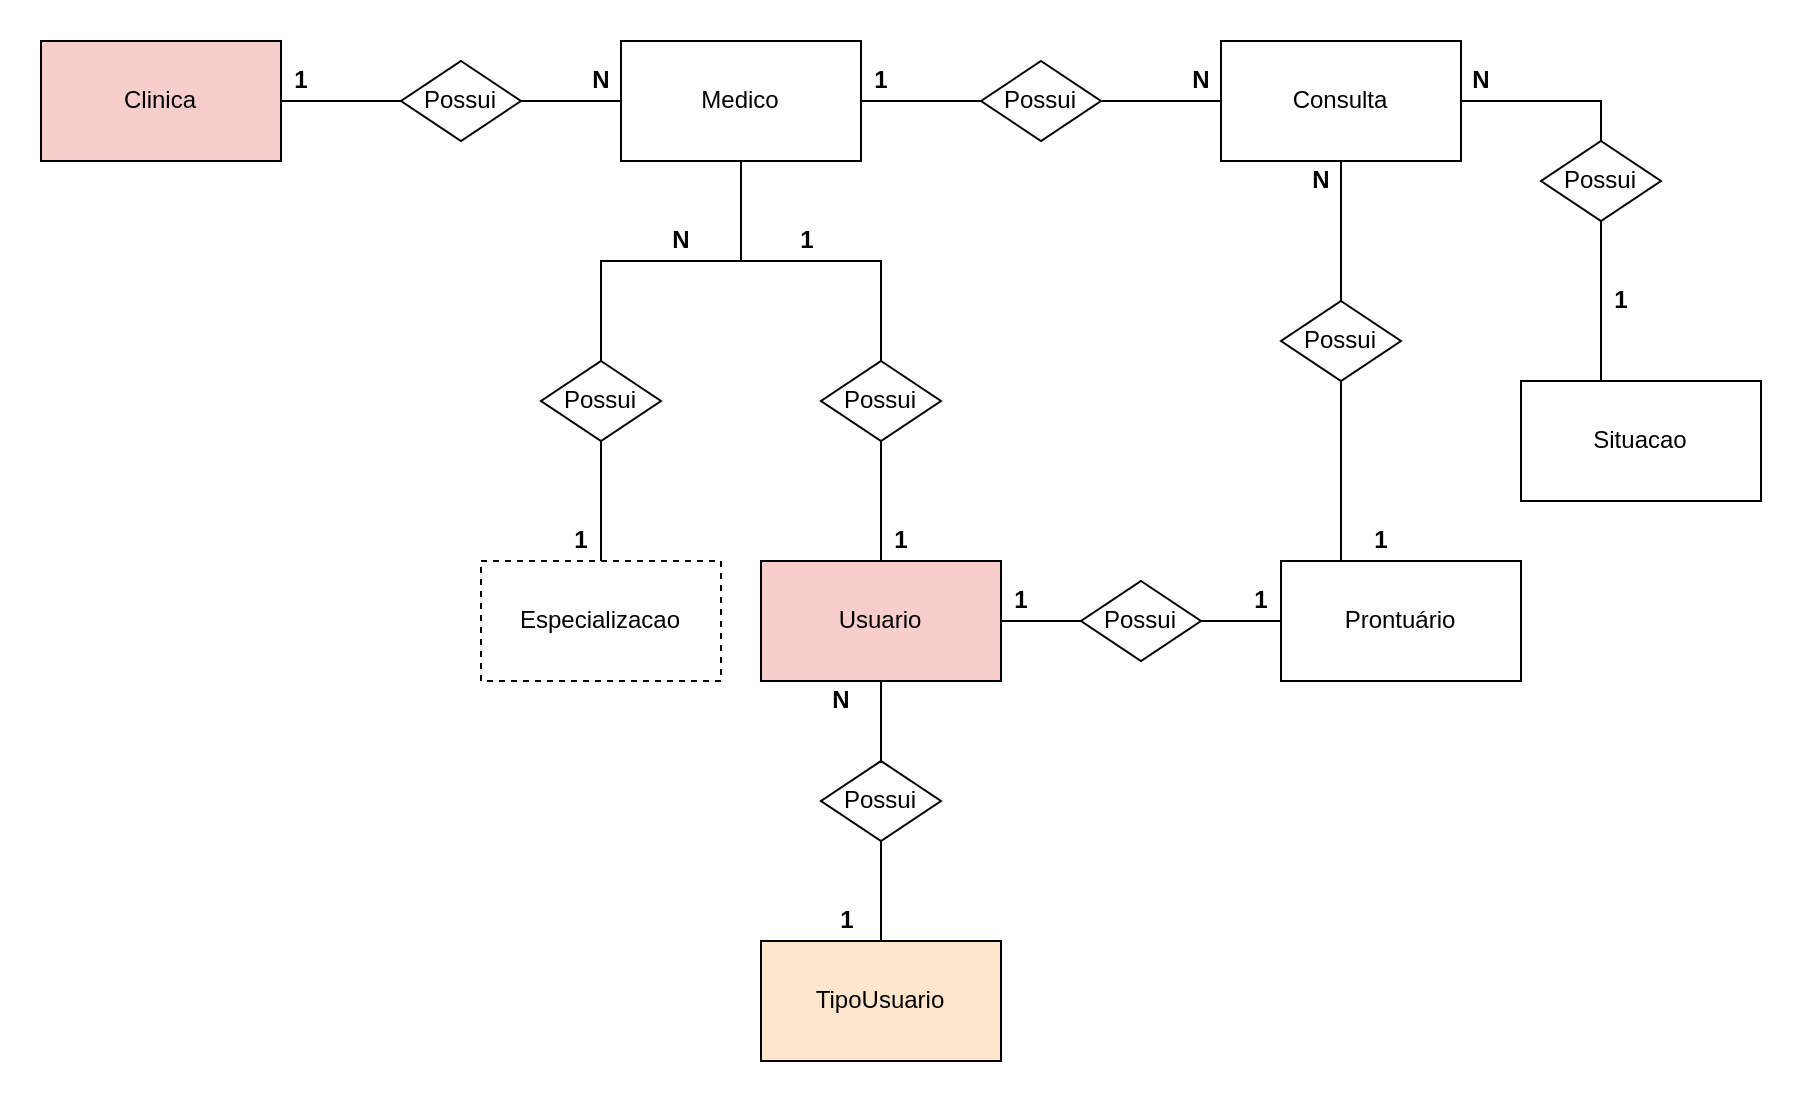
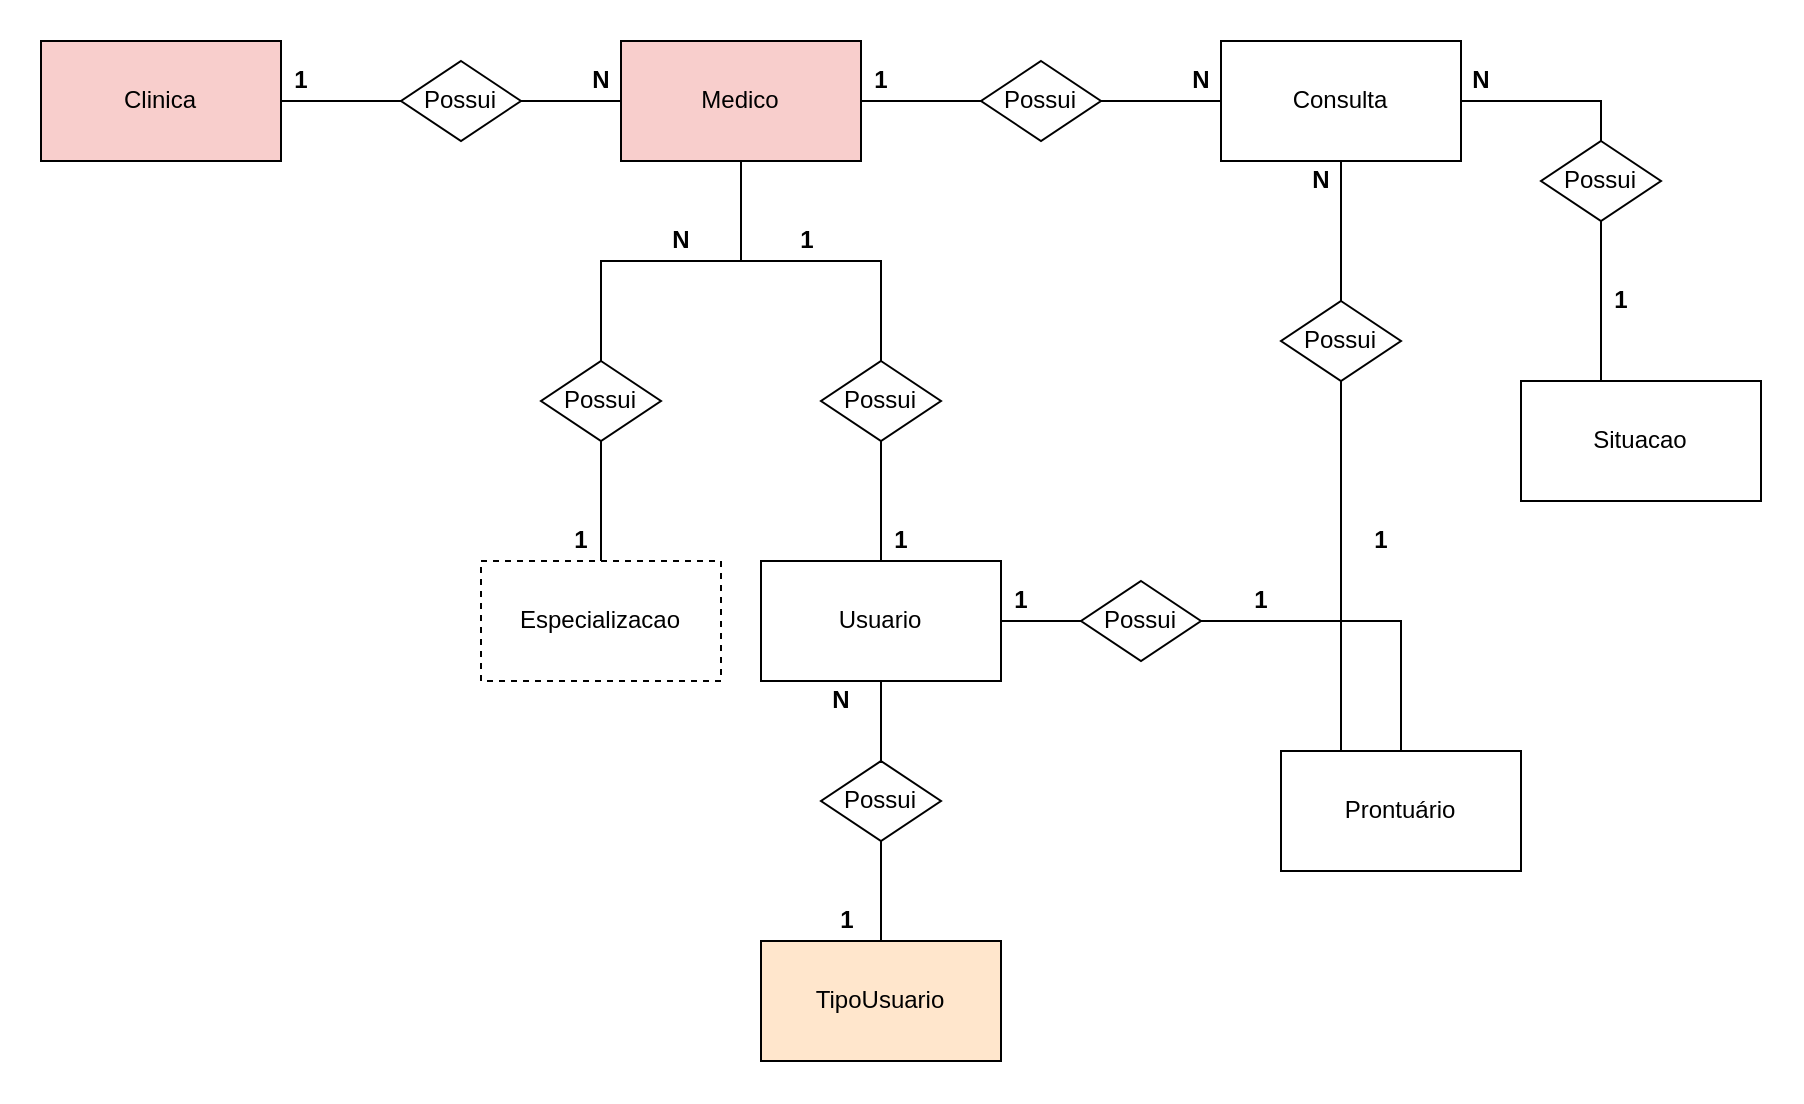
(741, 101) -> (741, 101)
(881, 621) -> (881, 621)
(1401, 621) -> (1401, 811)
